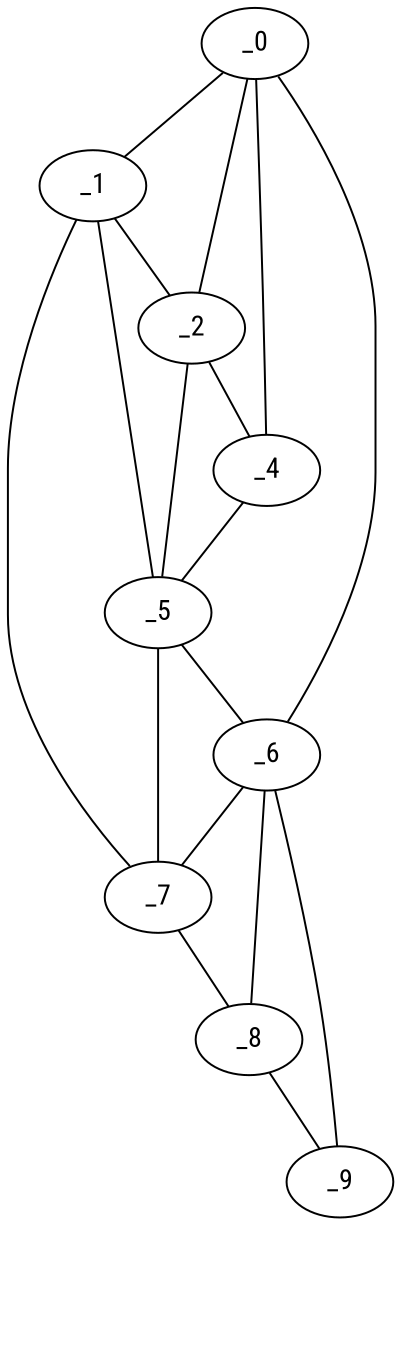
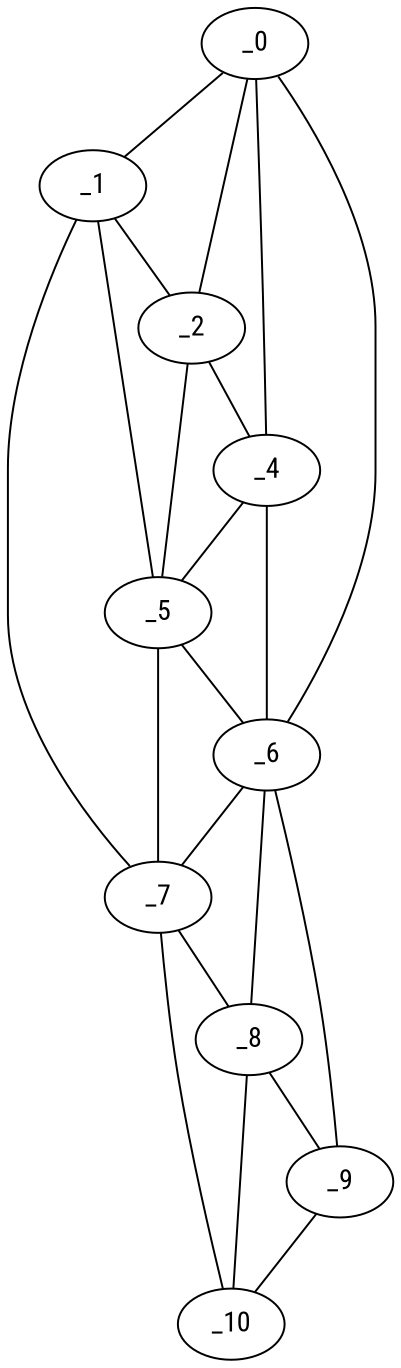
none -> (267, 613)
none -> (231, 1324)
